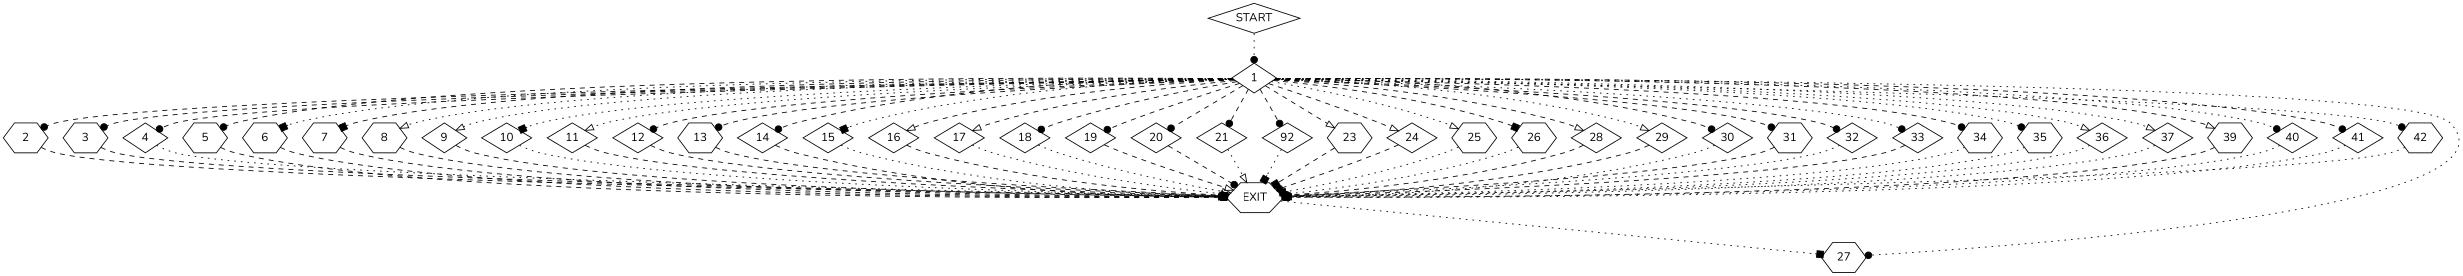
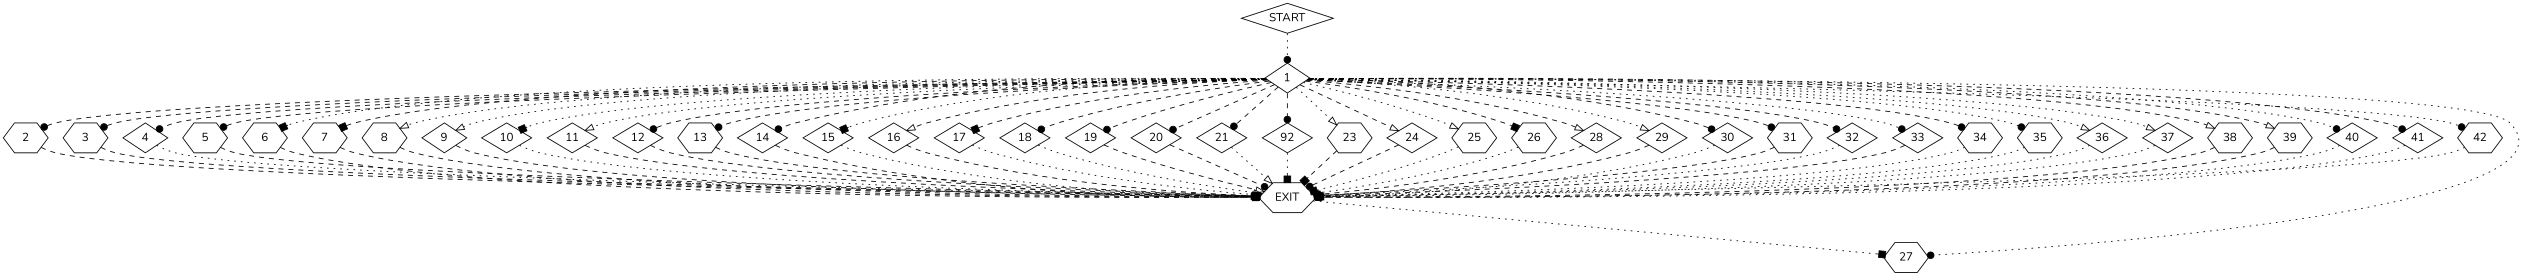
(1107, 98) -> (1123, 96)
(1296, 105) -> (1313, 103)
none -> (2230, 138)
